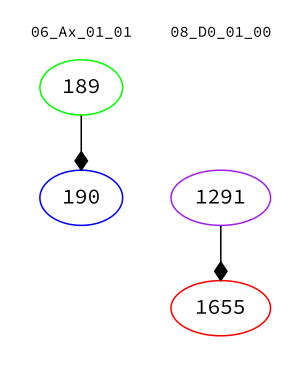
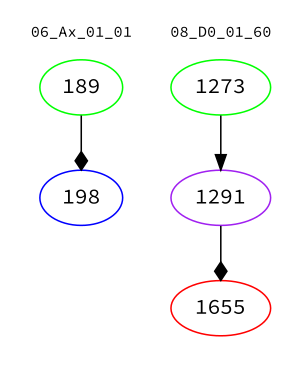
(222, 33) -> (222, 33)
none -> (221, 87)
(81, 198) -> (81, 198)
